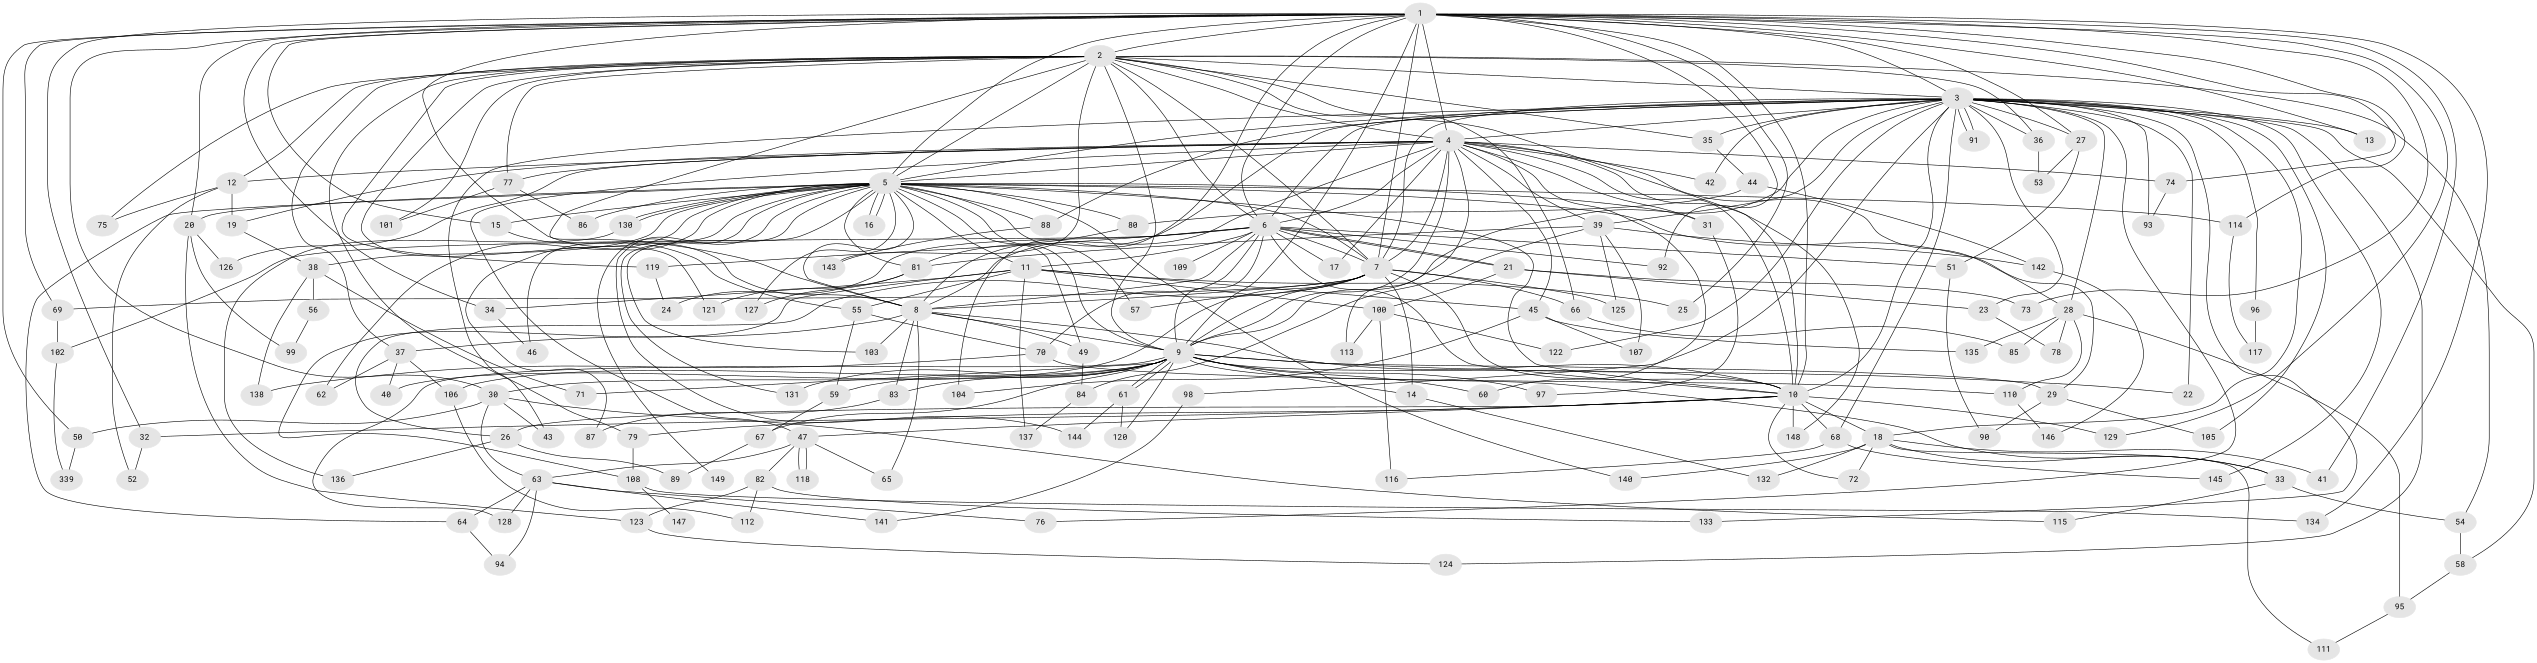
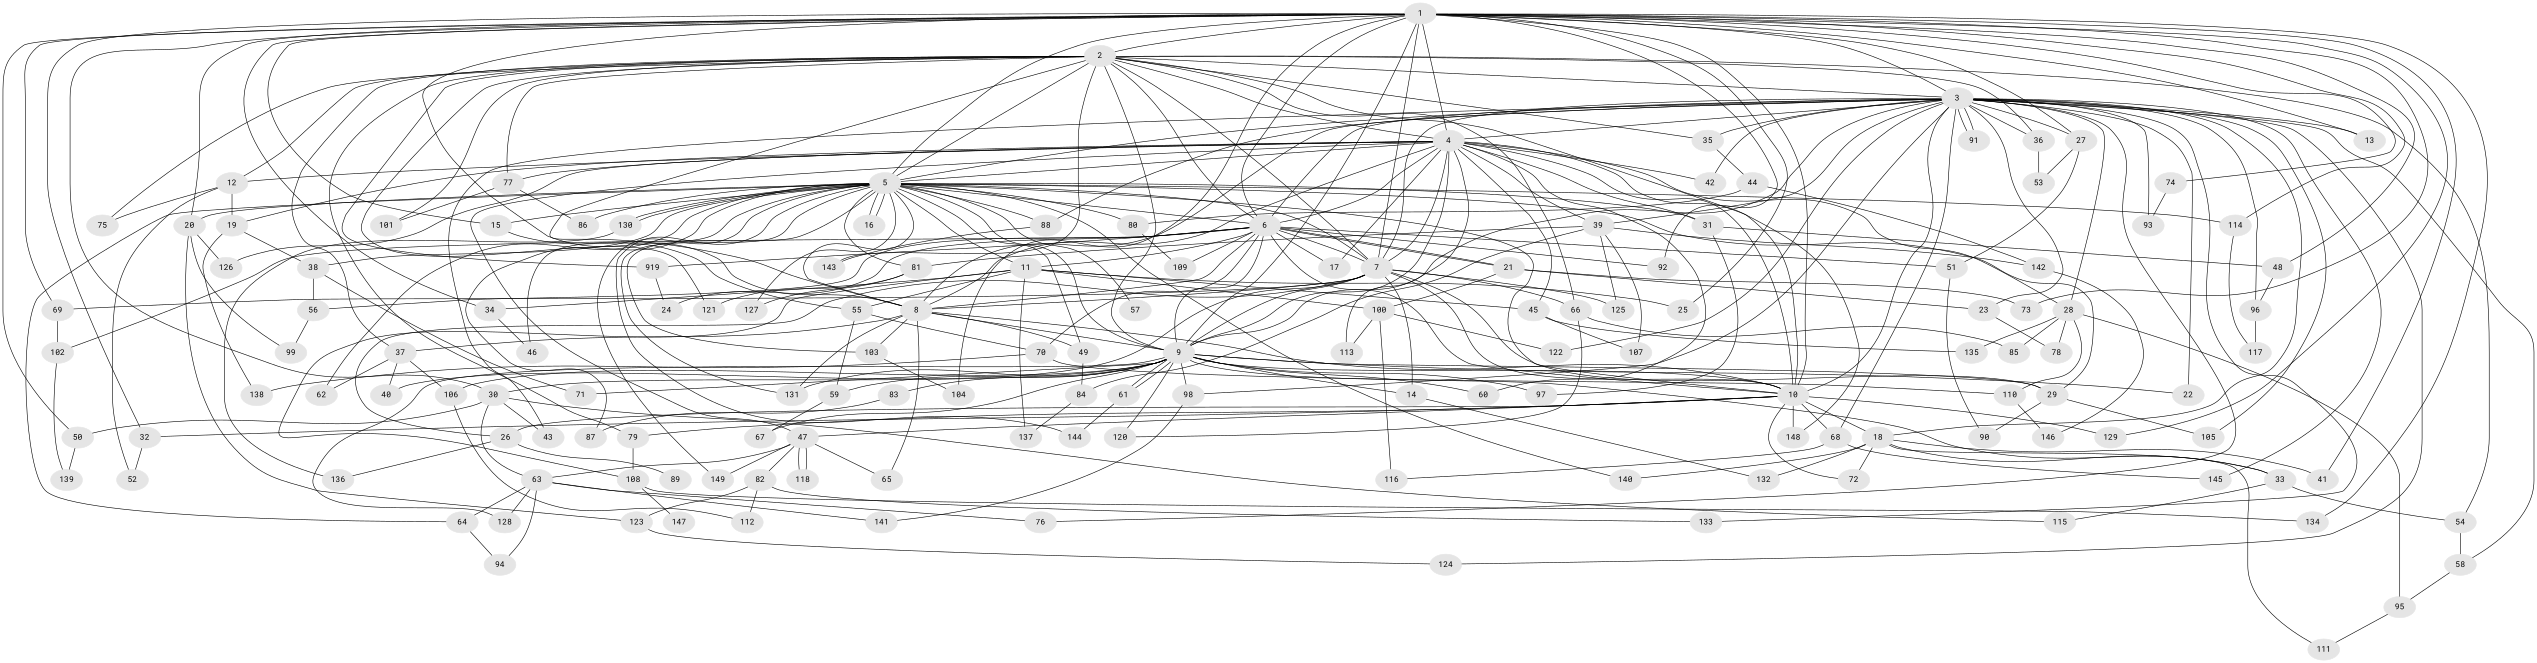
(1827, 159) -> none
none -> (1092, 206)
(1023, 244) -> (1157, 247)
(652, 268) -> (652, 268)
none -> (2278, 268)
none -> (842, 281)
(1258, 294) -> (1769, 379)
(276, 328) -> (214, 310)
(905, 353) -> (842, 348)
none -> (1184, 377)
(1223, 379) -> (915, 374)
(1122, 416) -> (1396, 429)
(721, 457) -> none
none -> (760, 459)
(67, 480) -> (67, 480)
